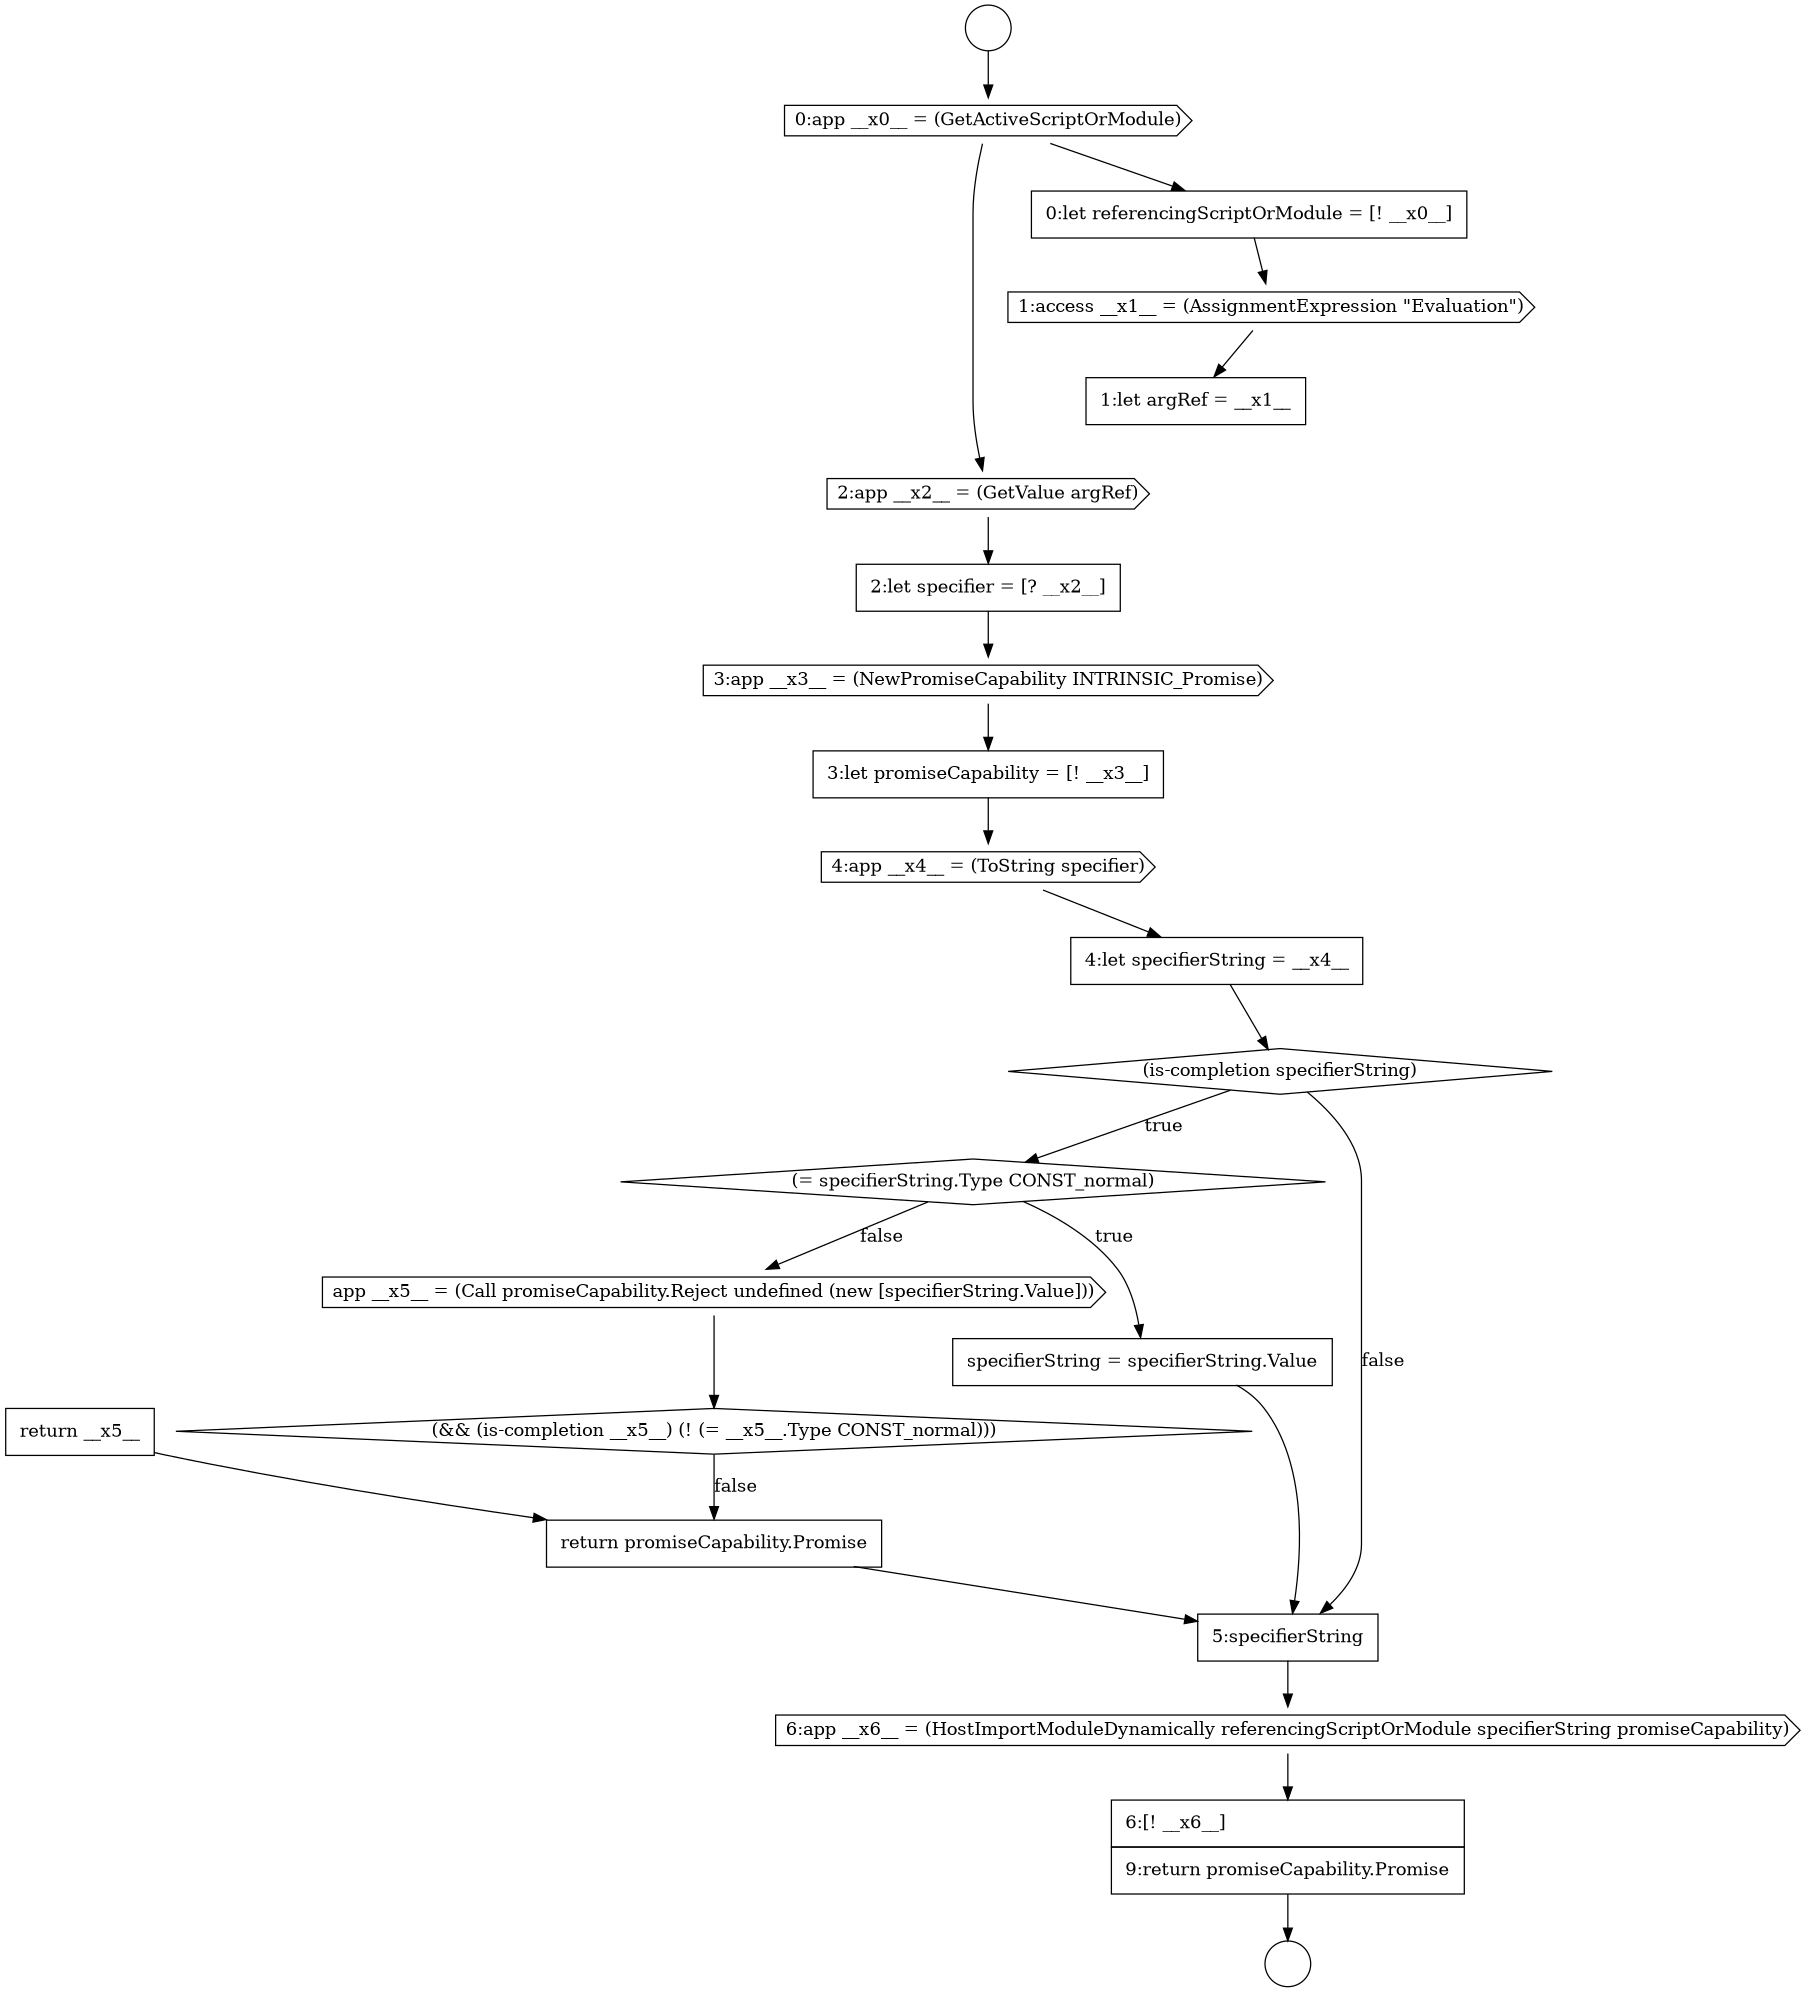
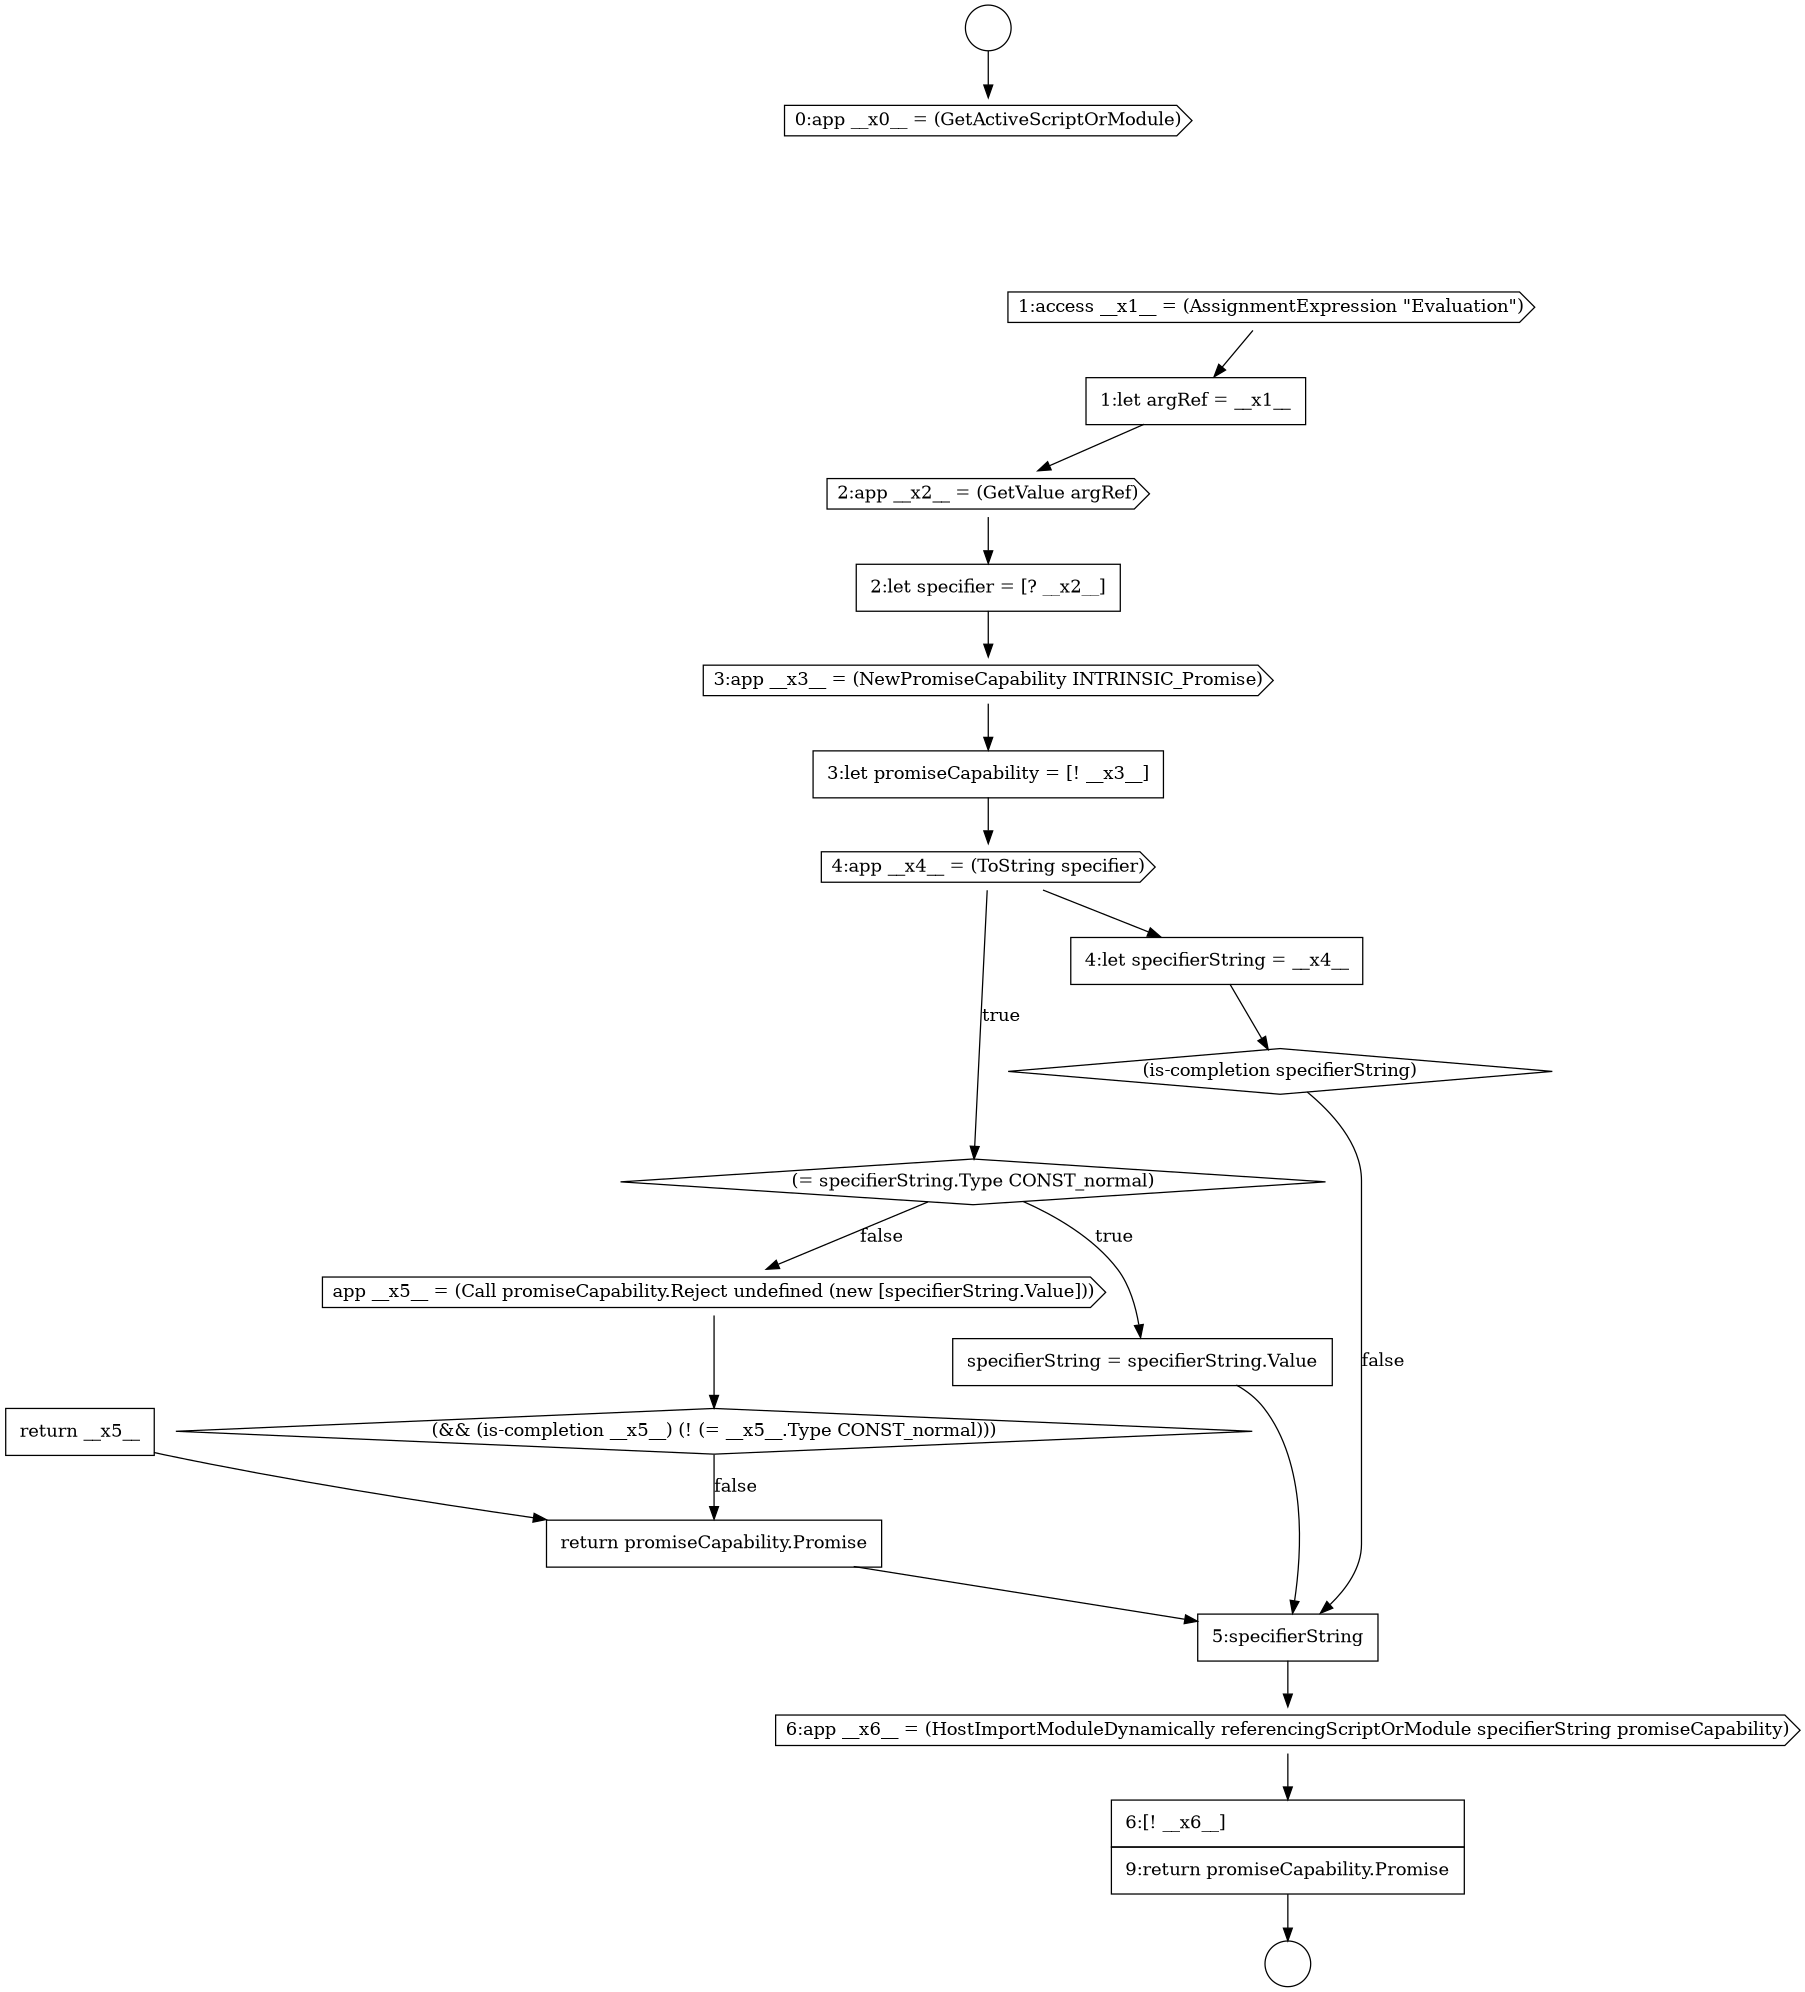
(1248, 214) -> none
(973, 301) -> (1097, 445)
(1134, 1124) -> (981, 1018)
